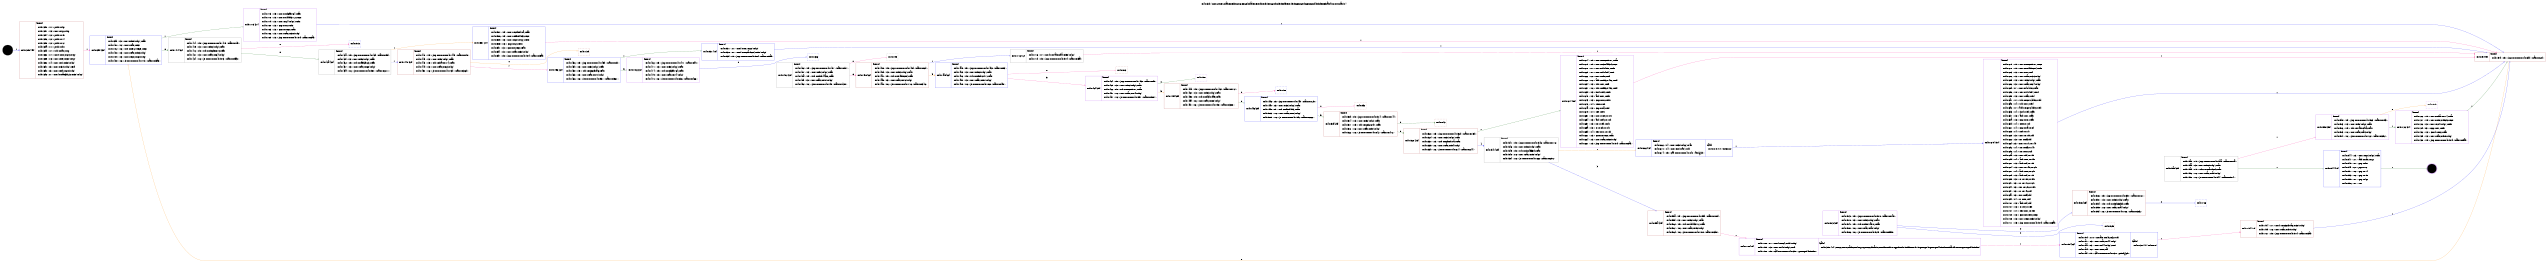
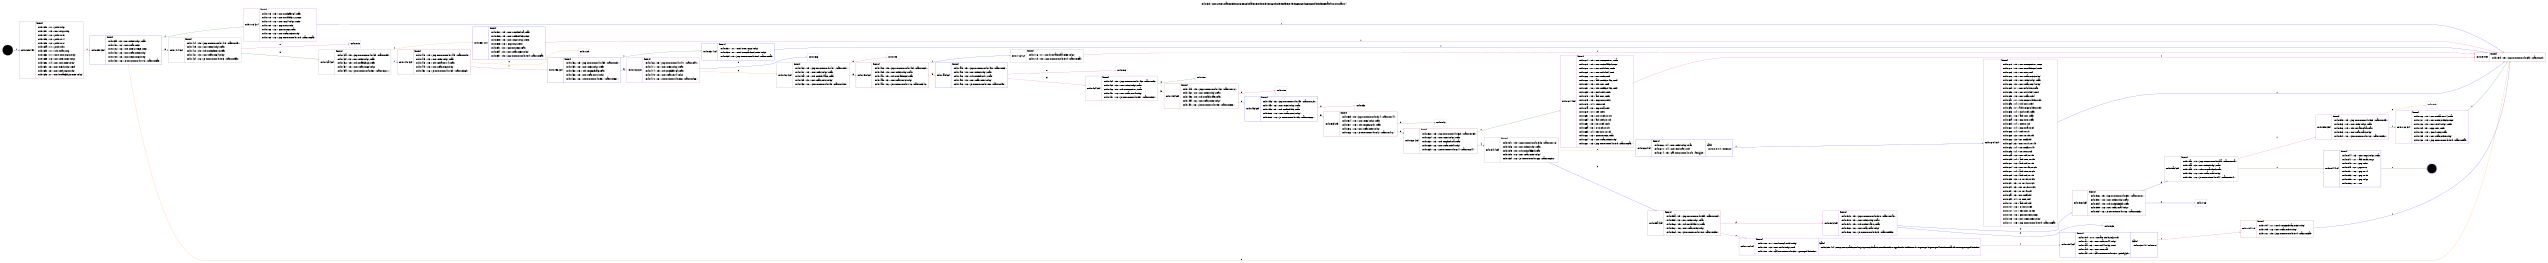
none -> (738, 73)
none -> (2154, 186)
none -> (1772, 223)
